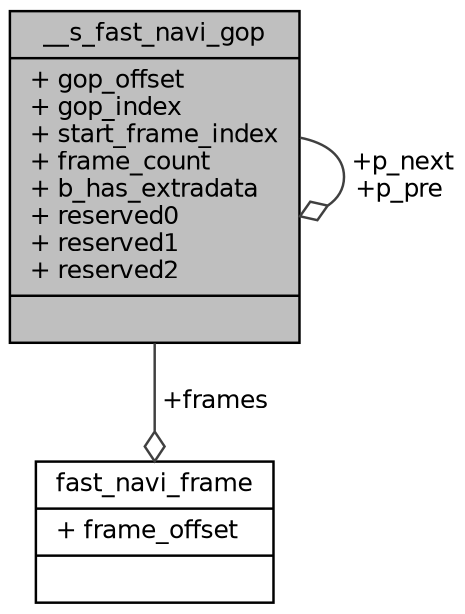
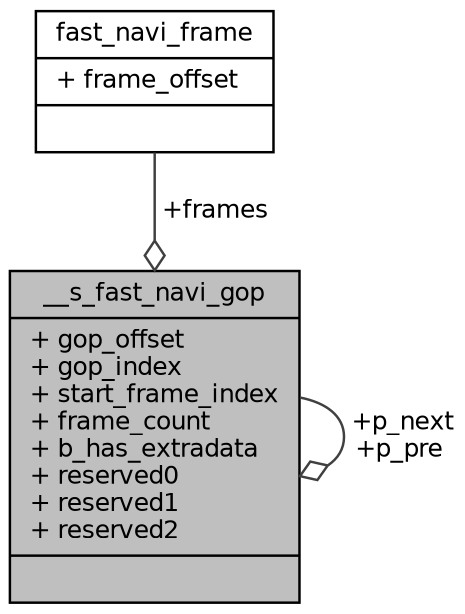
(155, 387) -> (155, 196)
